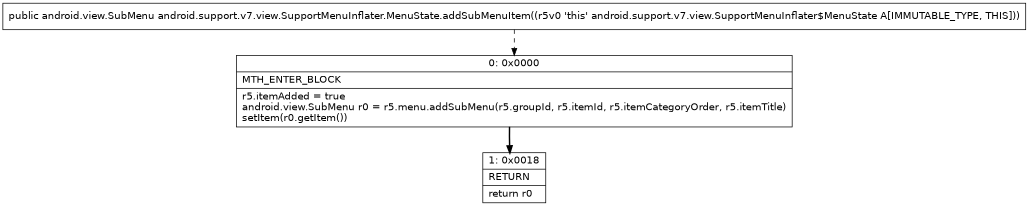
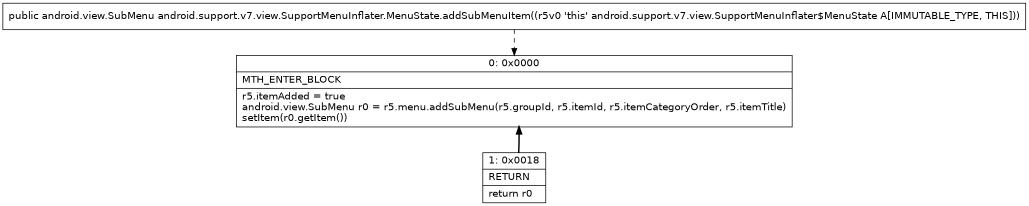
(509, 136) -> (519, 144)
